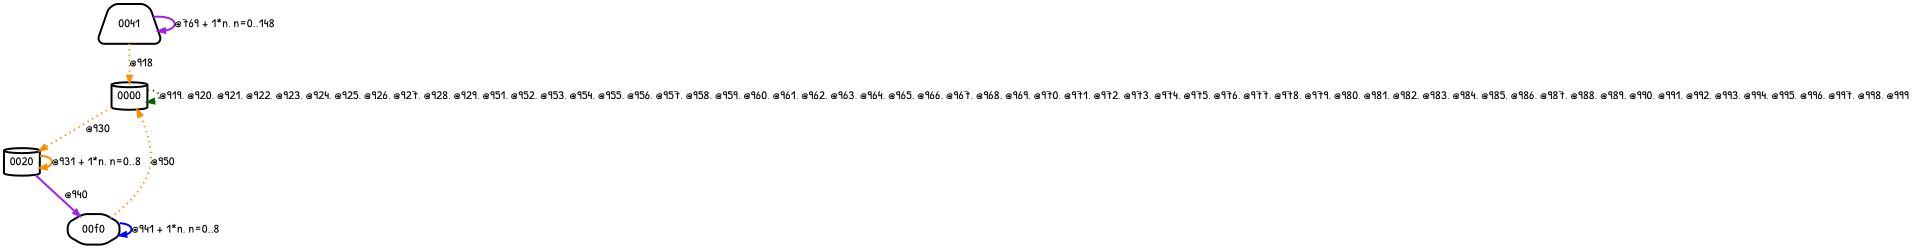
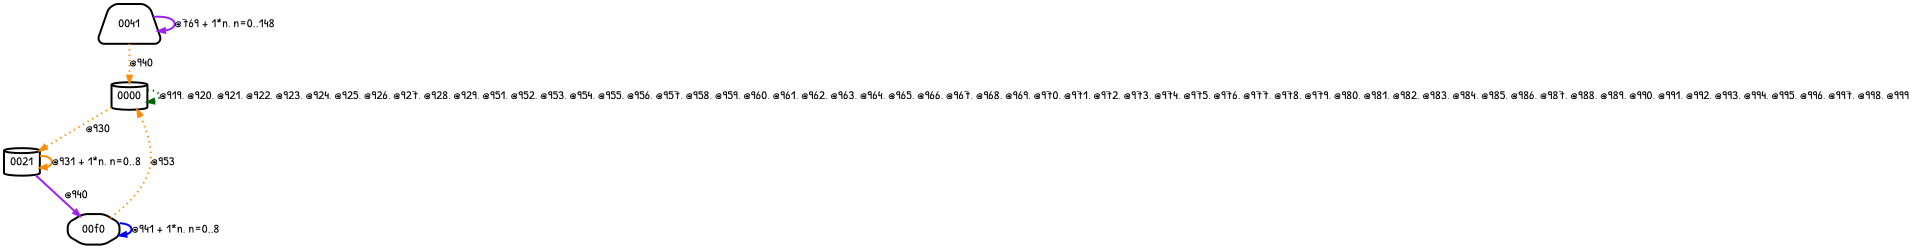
(141, 63) -> (141, 63)
(22, 162) -> (22, 162)
(163, 162) -> (163, 162)
